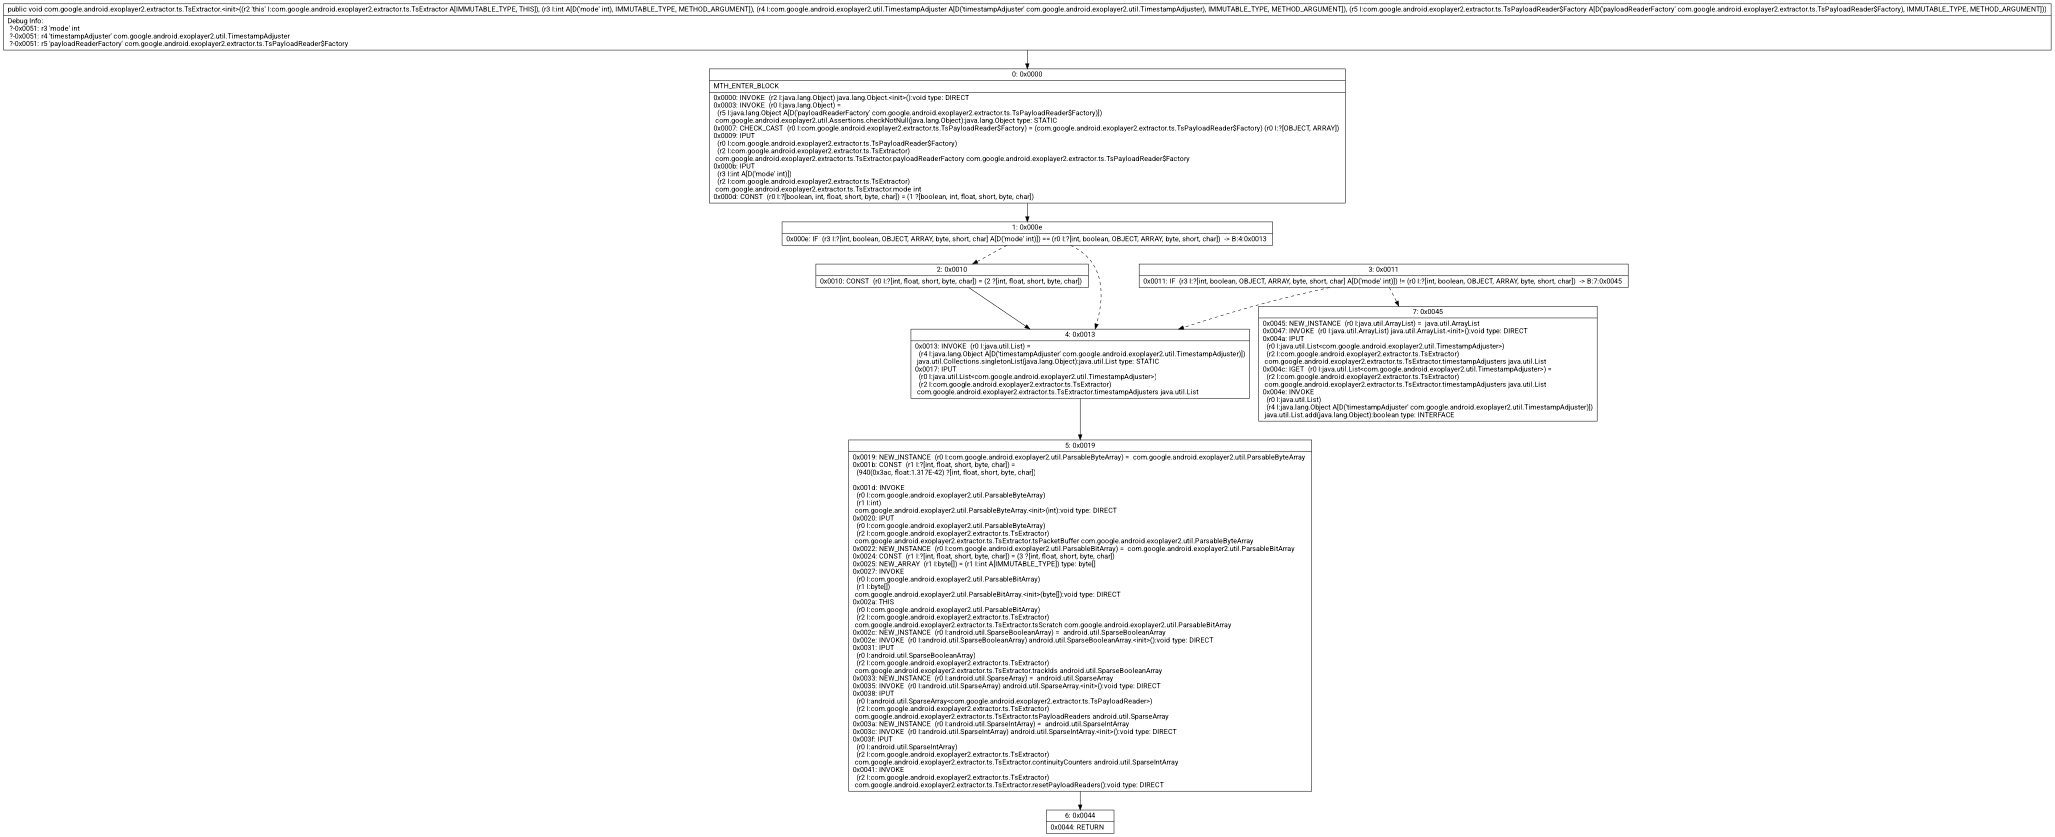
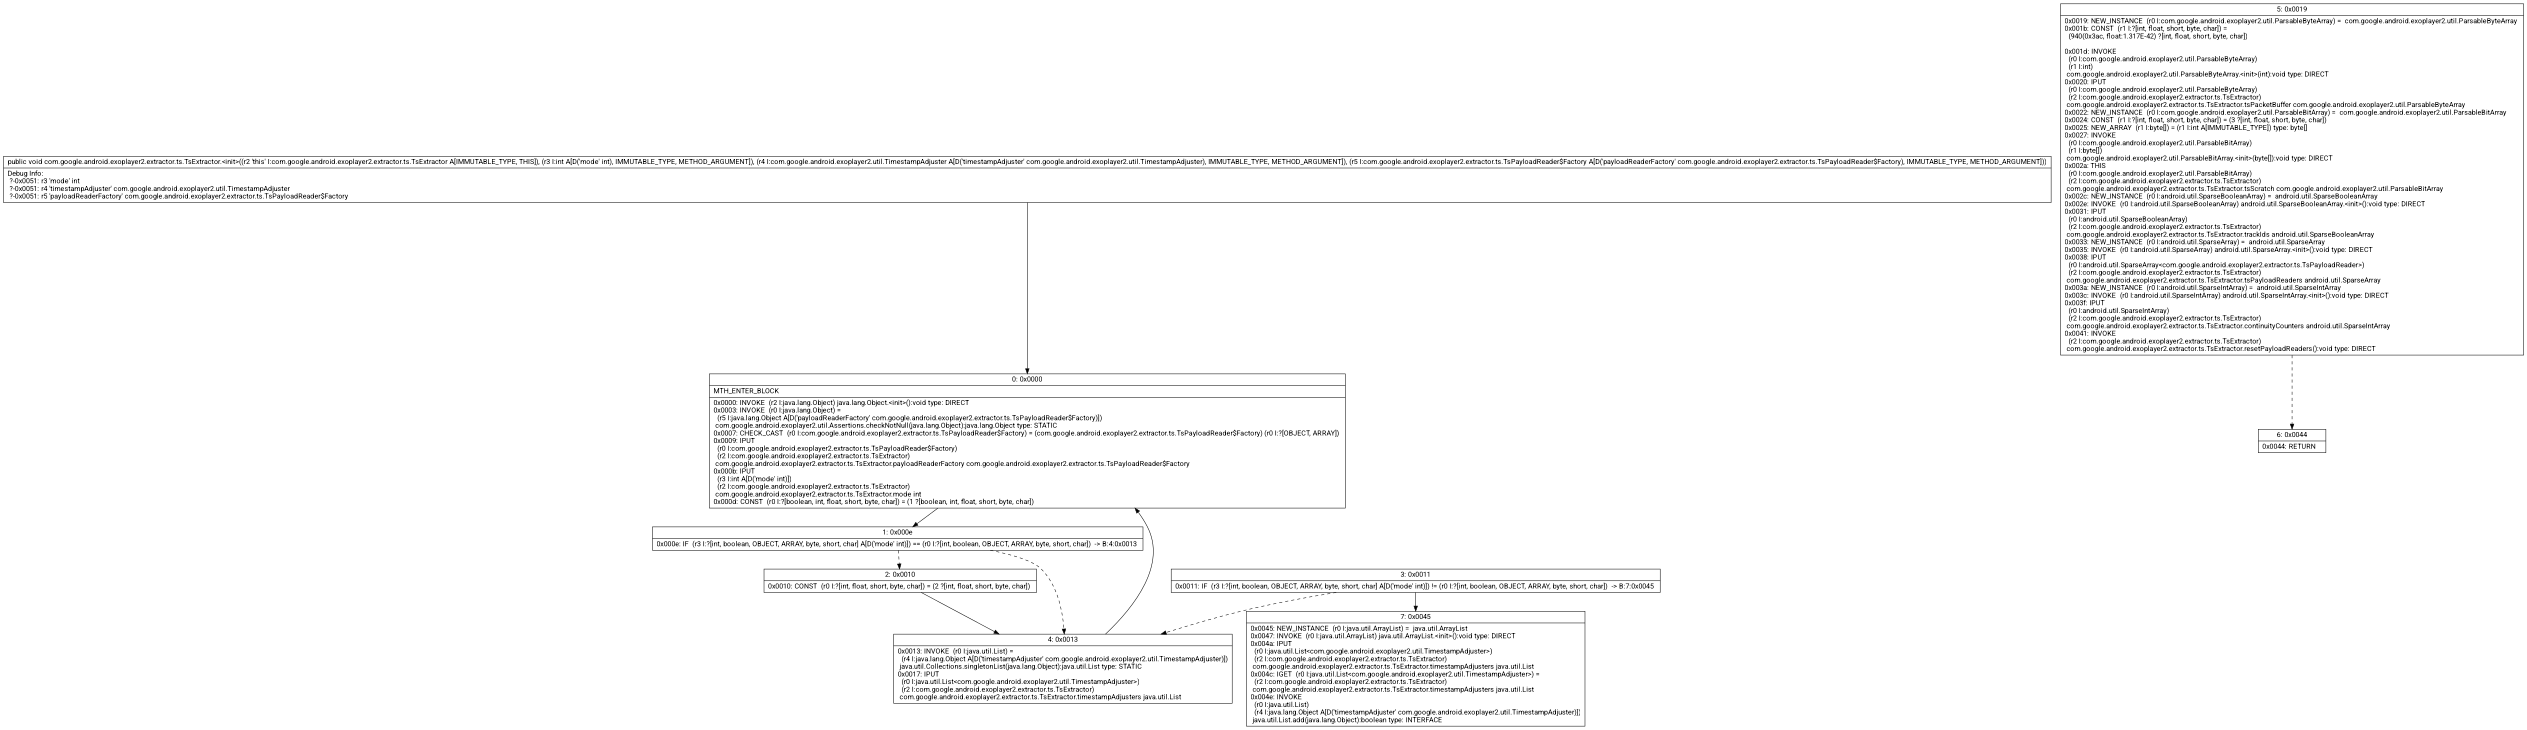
(1393, 295) -> (1416, 599)
(1080, 416) -> (1147, 578)
(1080, 798) -> (2292, 390)
